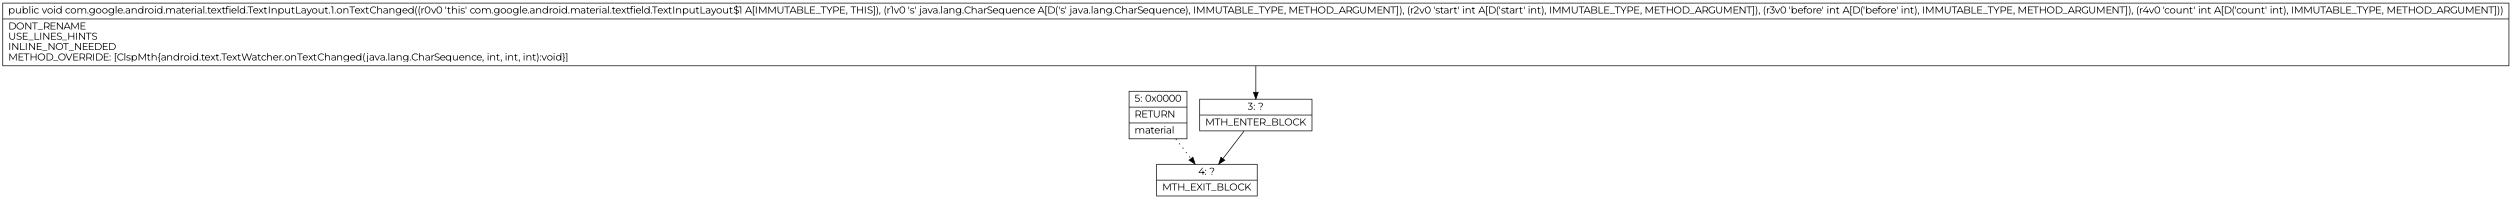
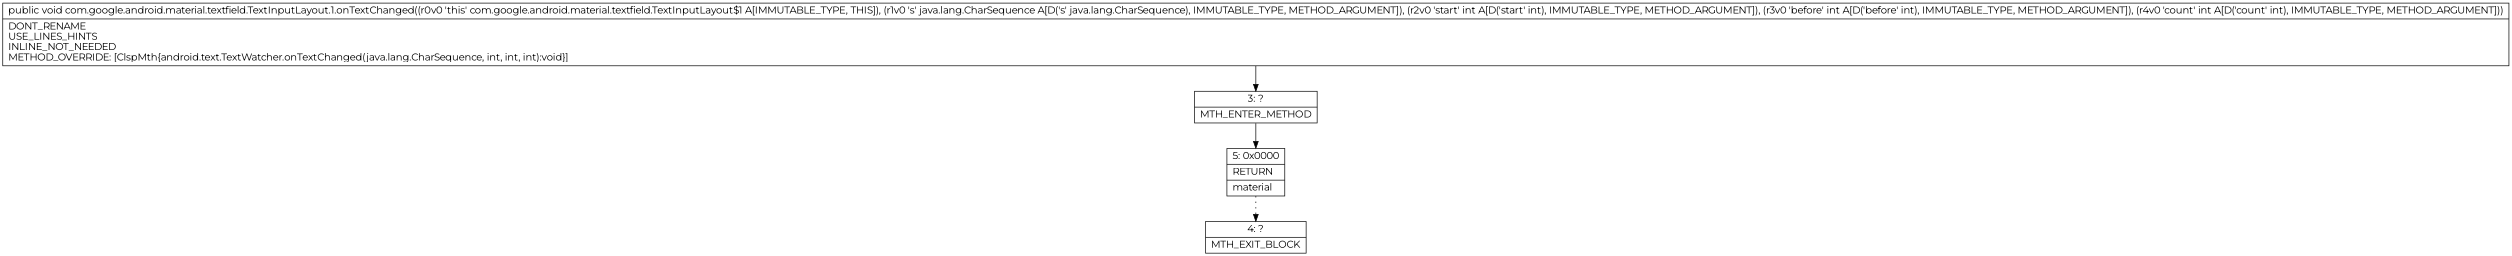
(1256, 123) -> (1256, 115)
(1234, 145) -> (1256, 132)
